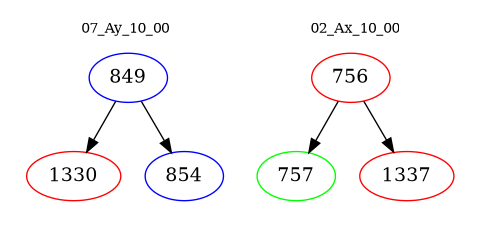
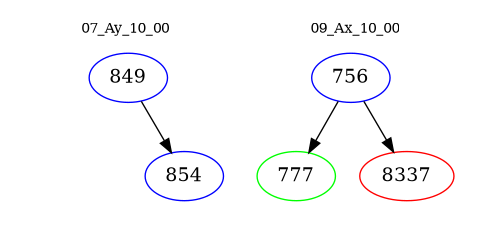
(356, 29) -> (356, 29)
(351, 78) -> (351, 78)
(74, 176) -> none
(296, 176) -> (296, 176)
(407, 176) -> (407, 176)
